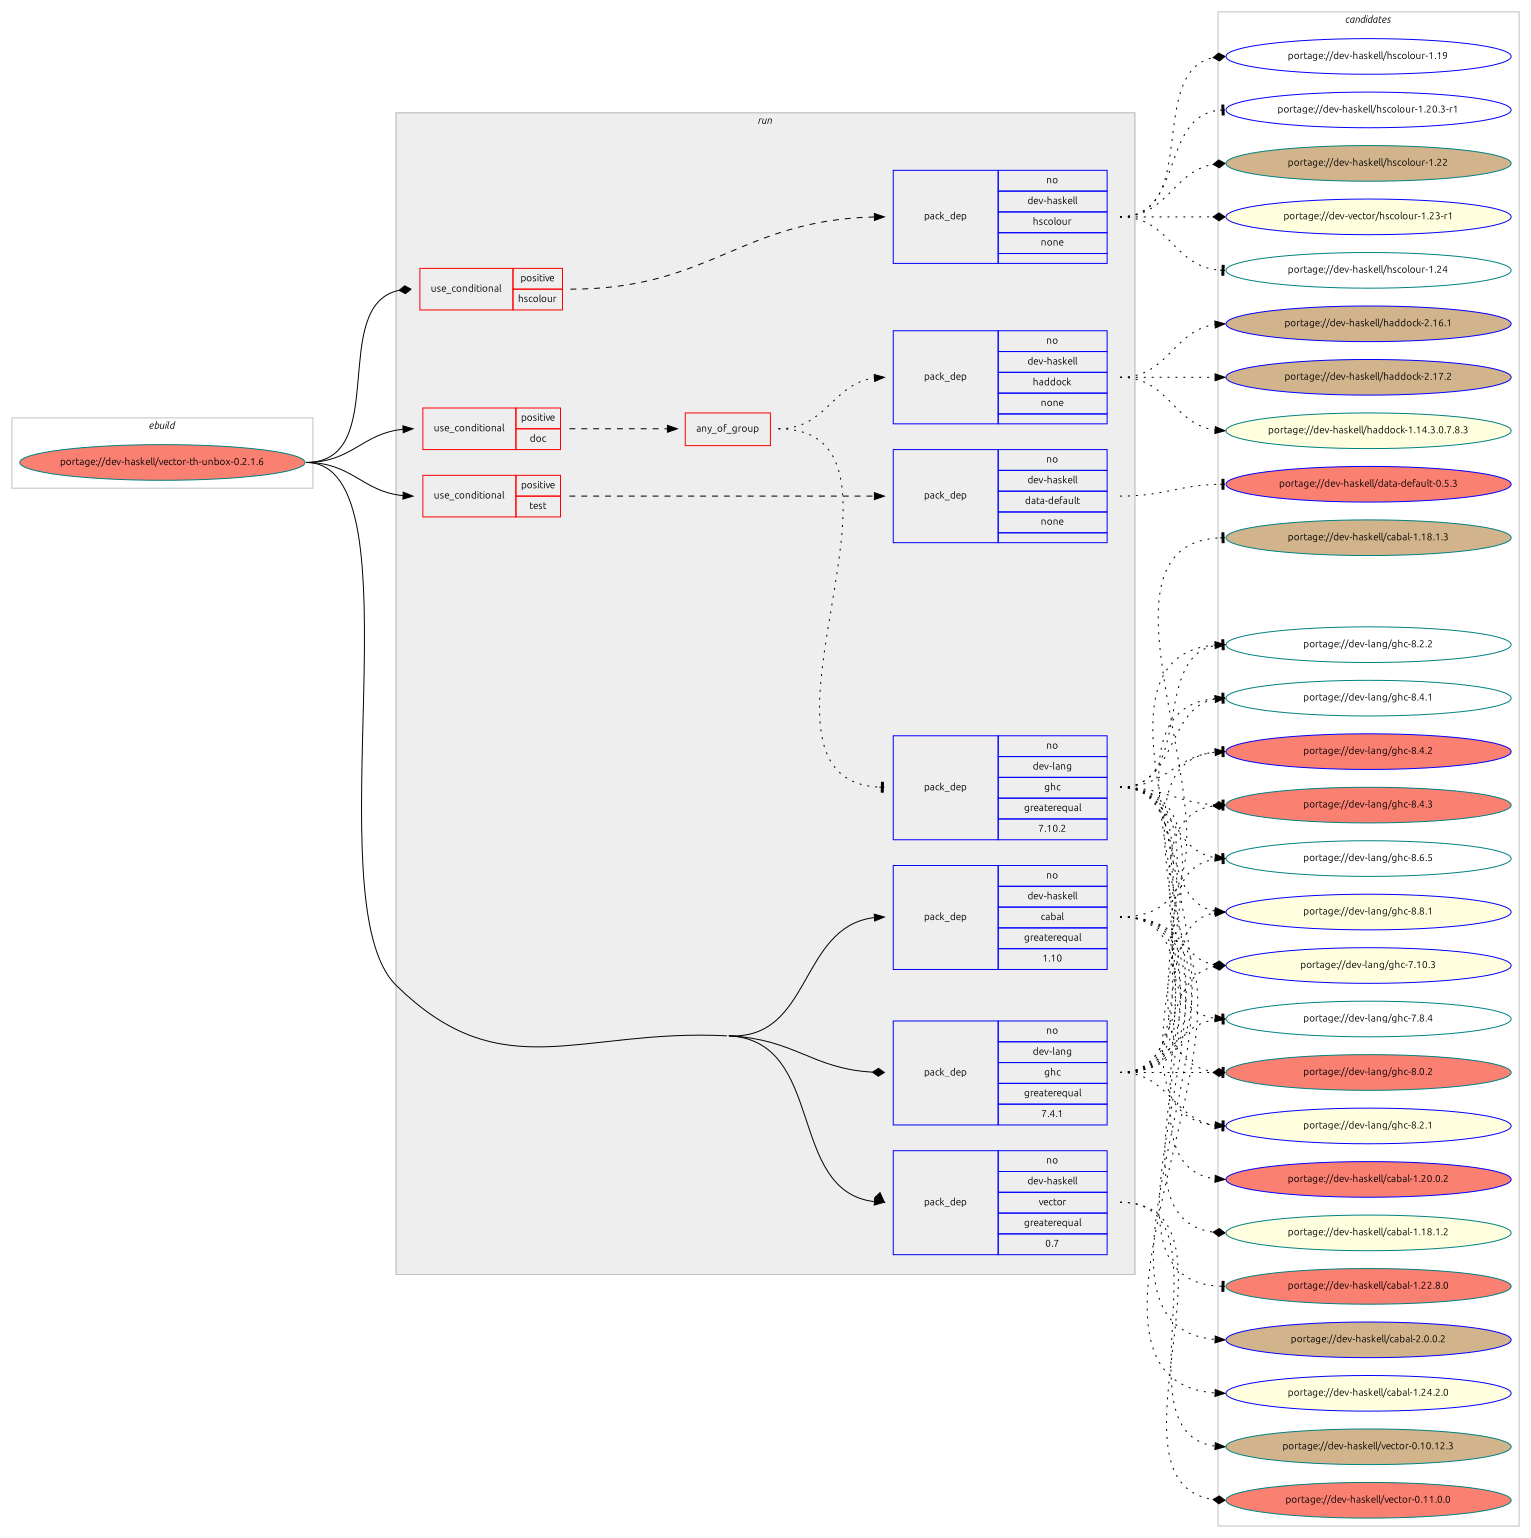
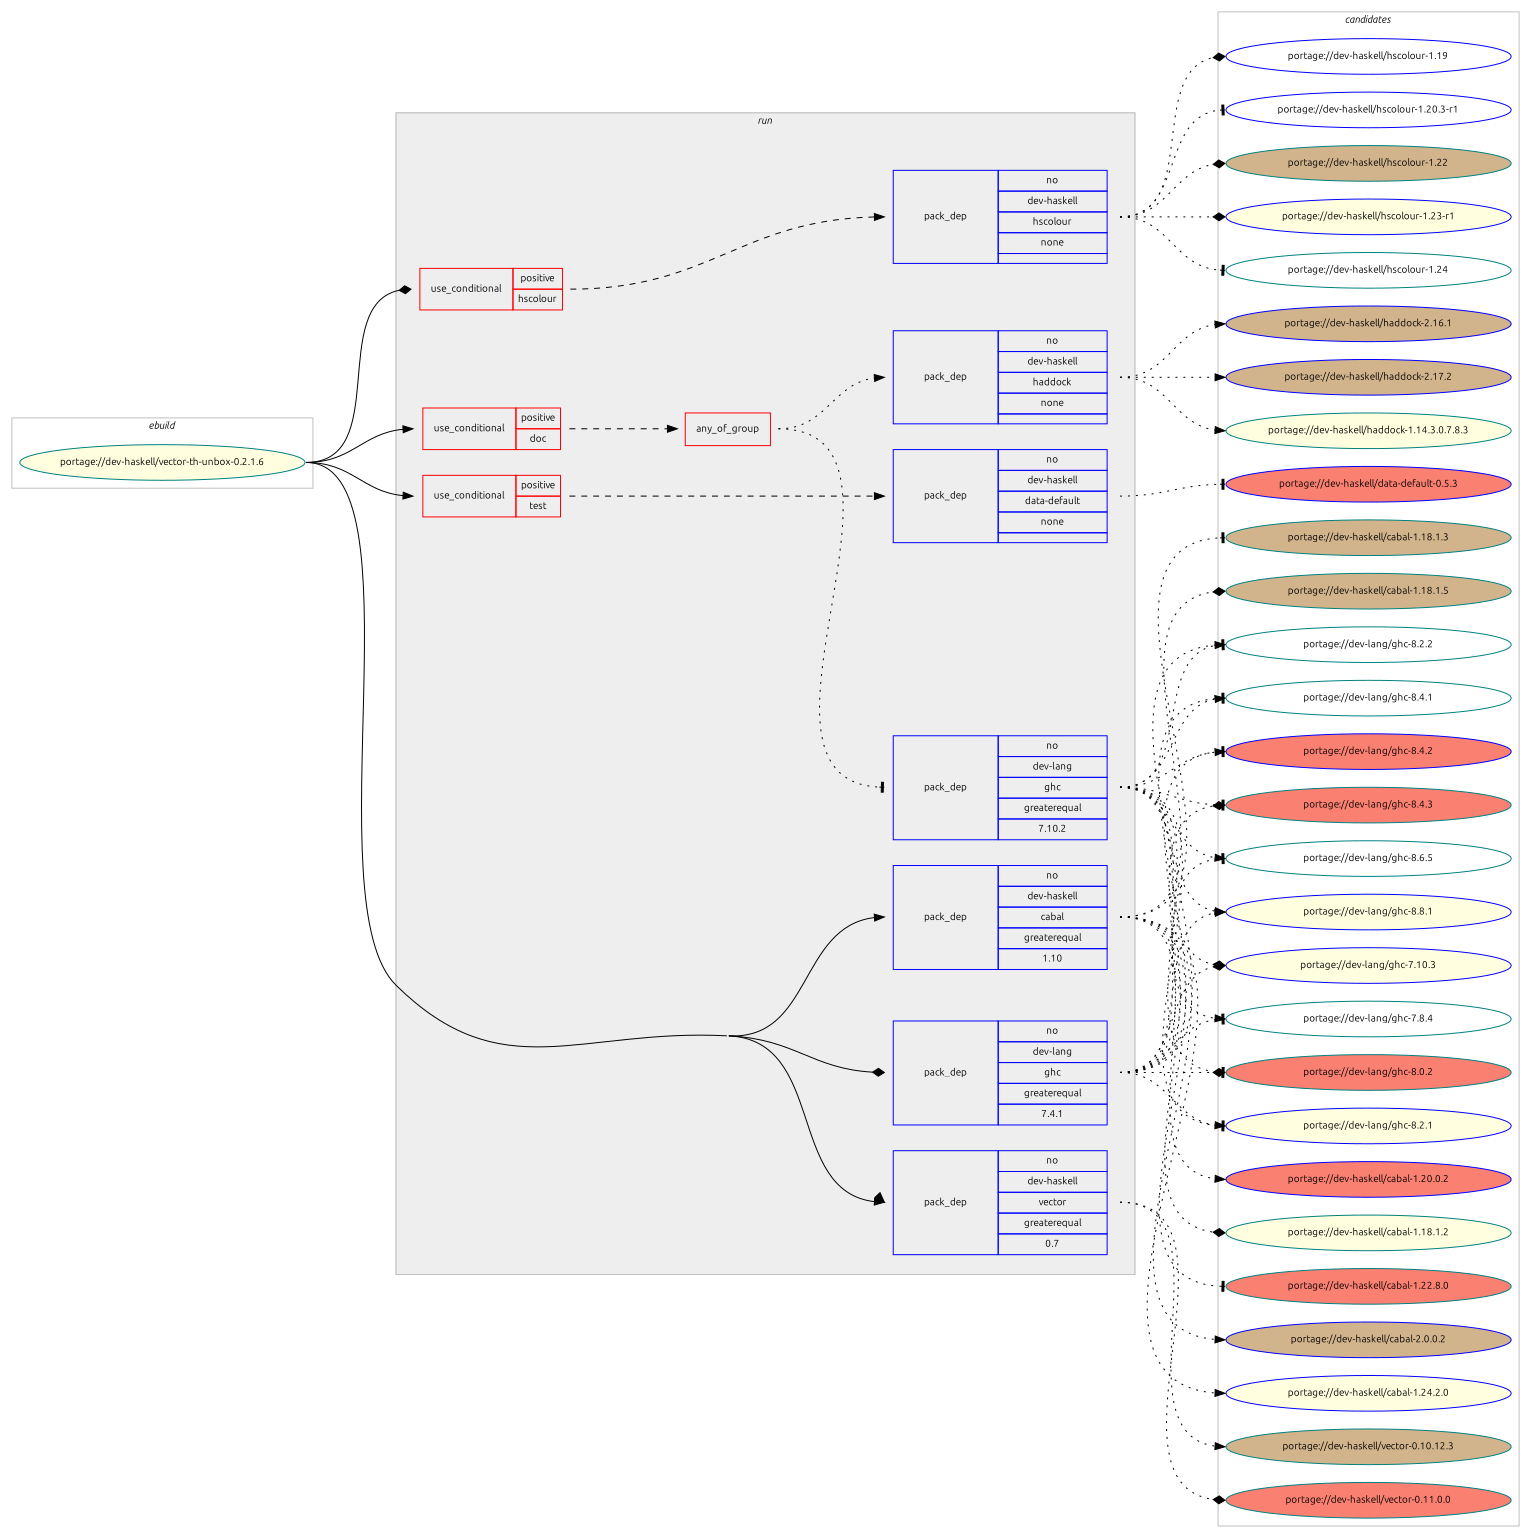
(1369, 217) -> (1369, 217)
(162, 462) -> (162, 462)
none -> (1369, 591)
